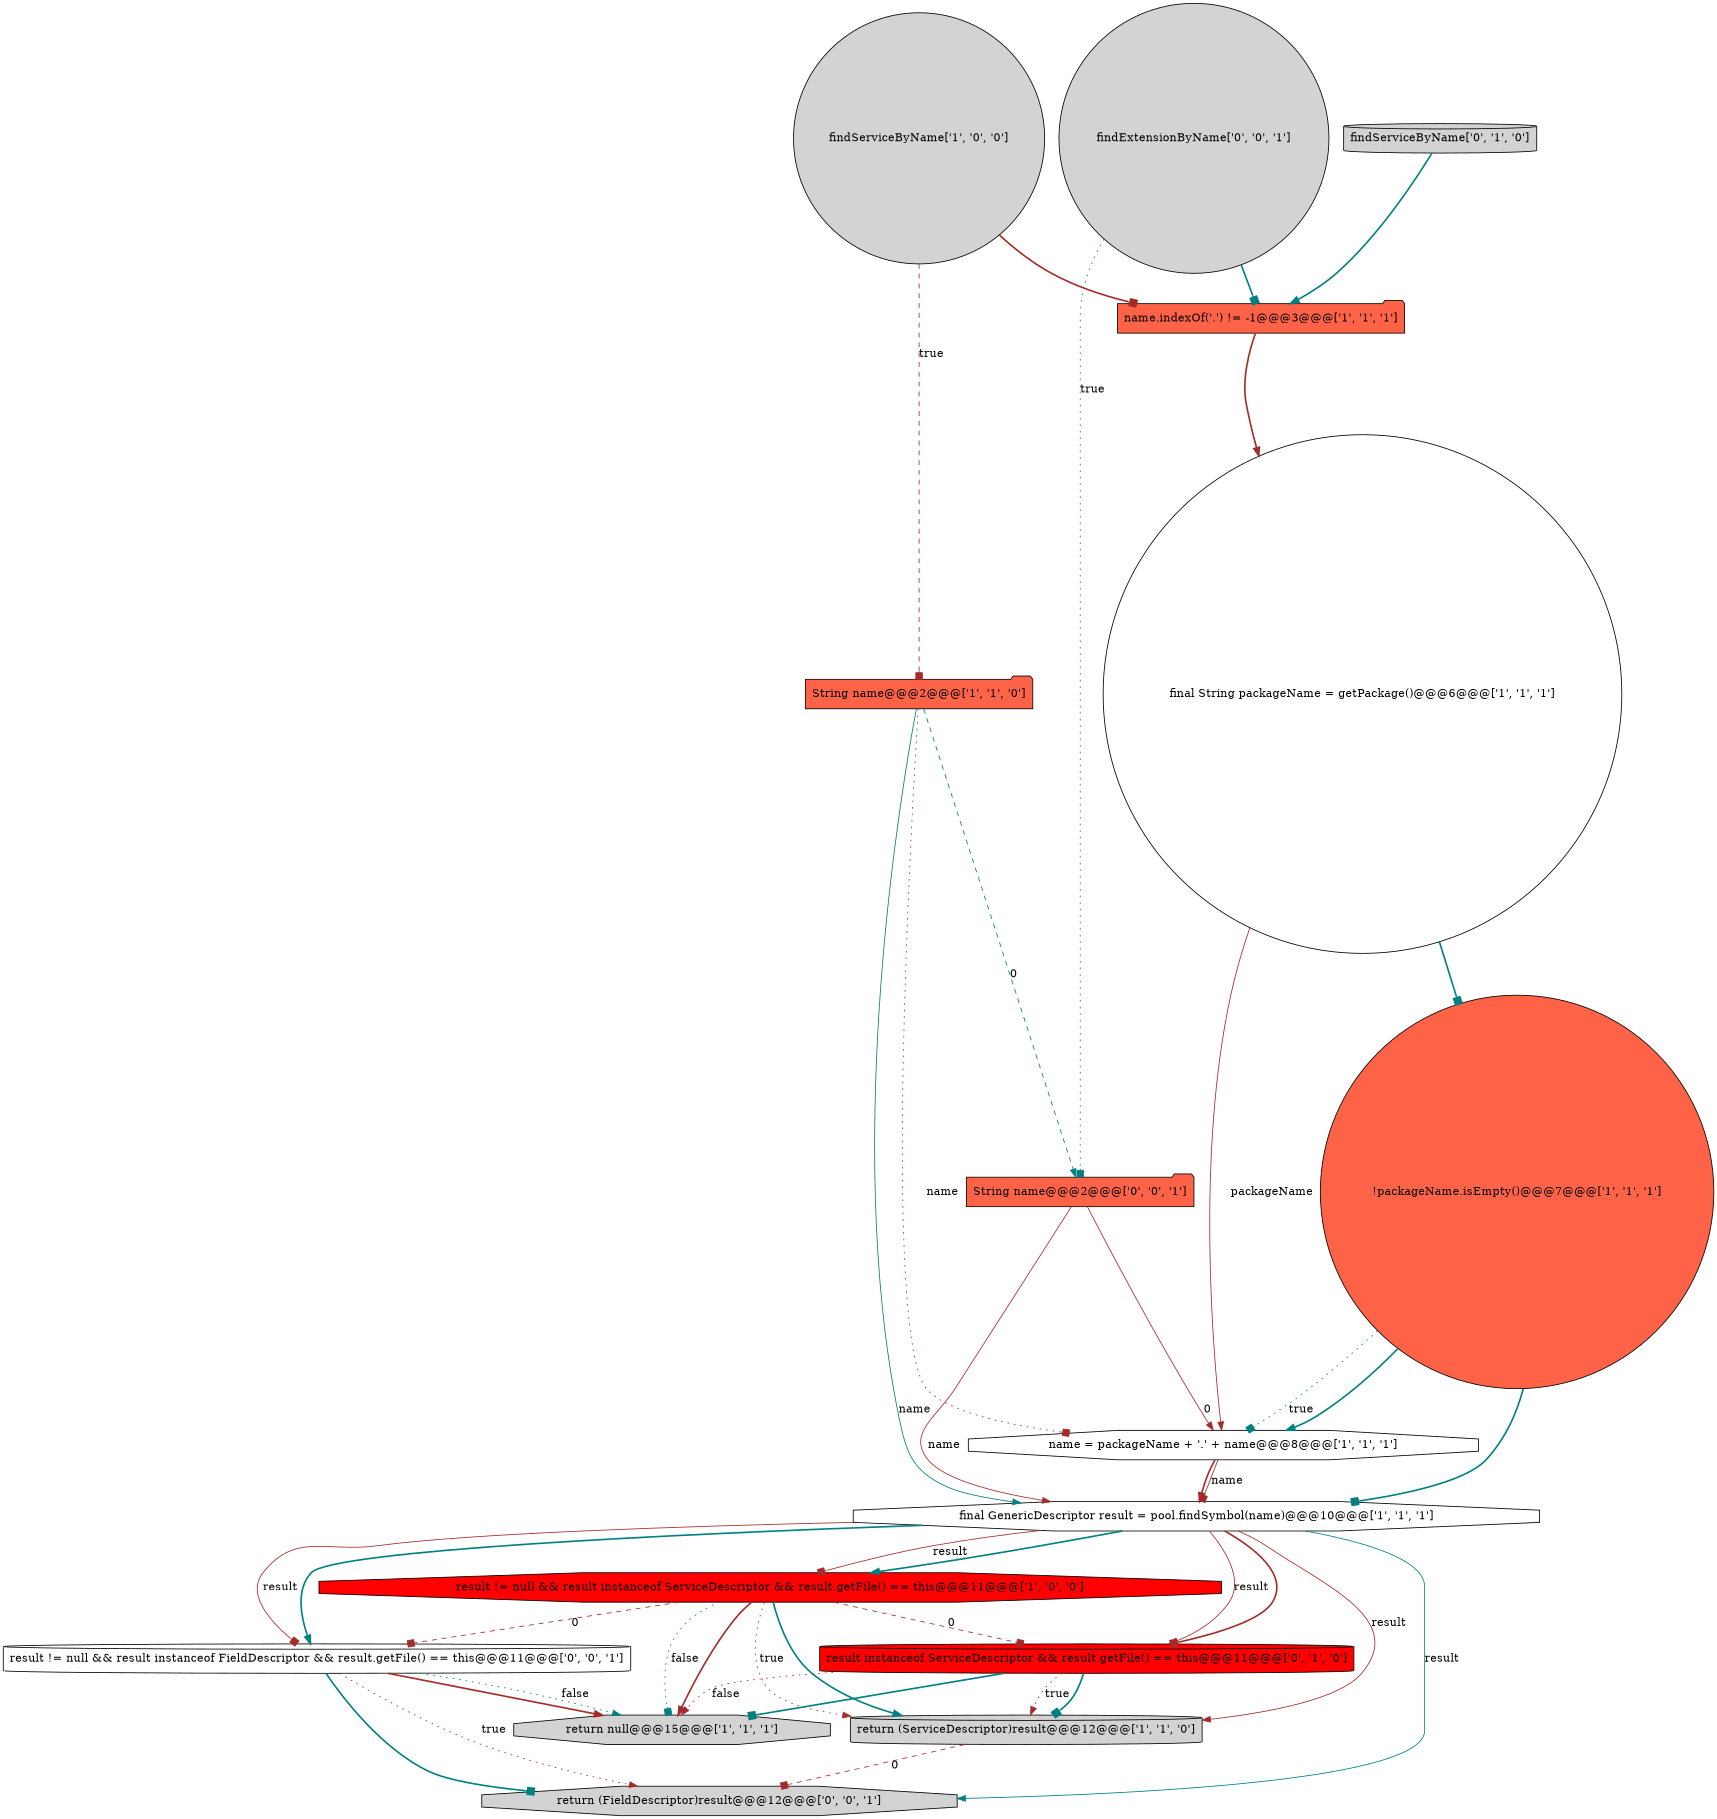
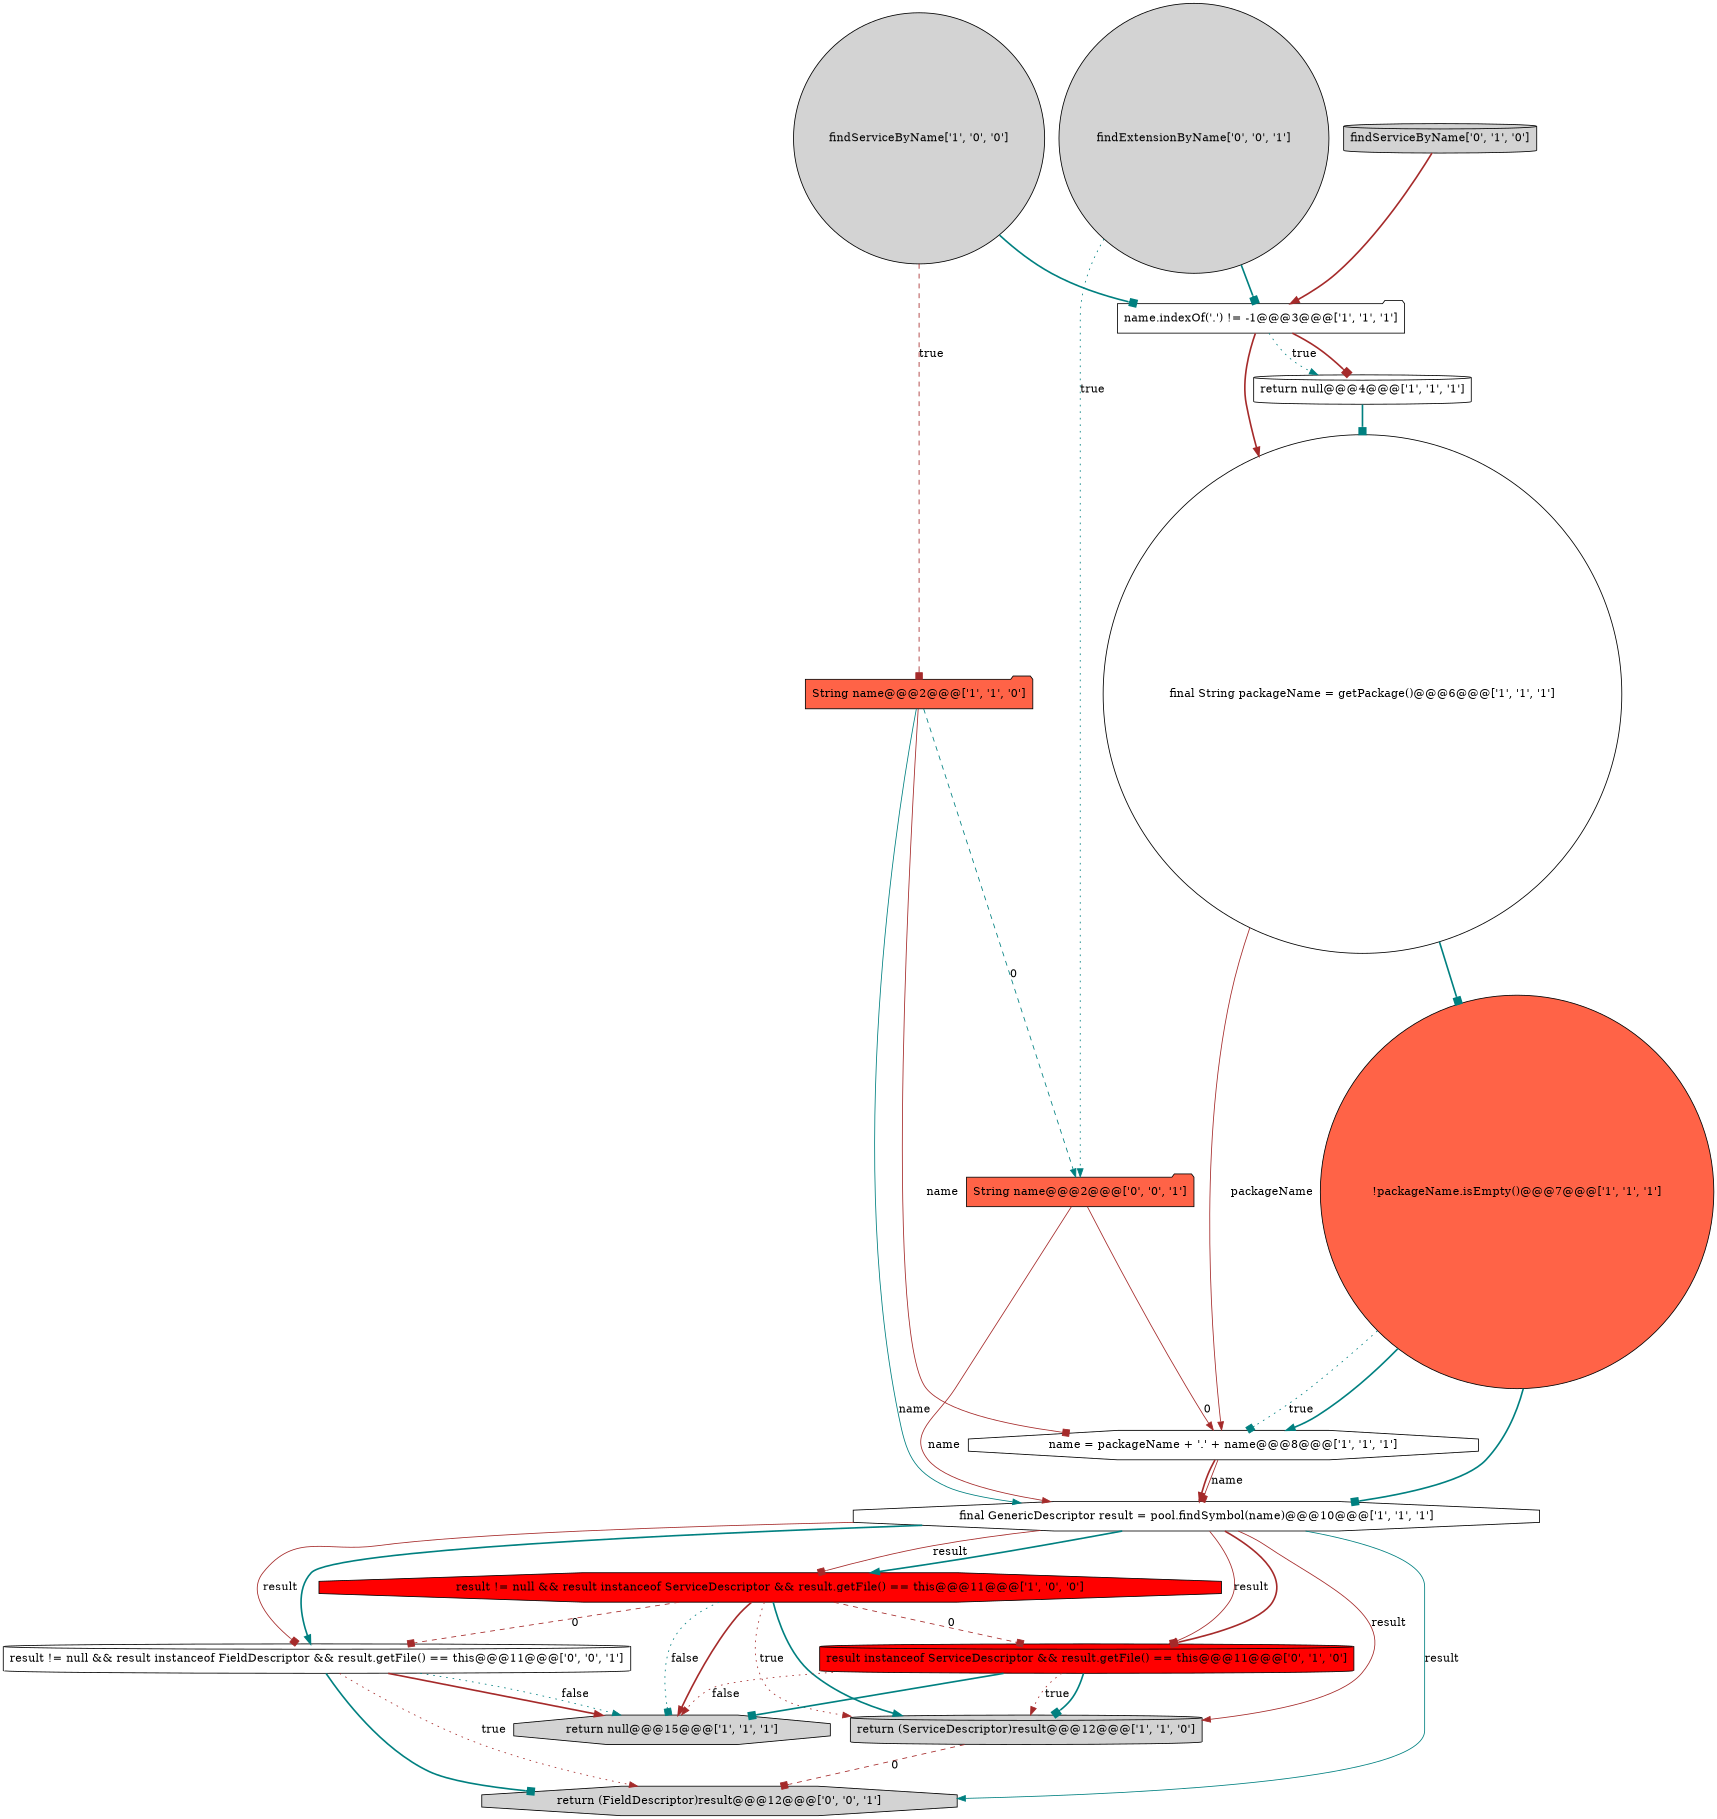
(1374, 235) -> (1374, 235)
(1059, 277) -> (1059, 277)
(1261, 318) -> (1261, 318)
none -> (1362, 390)
(1080, 702) -> (1080, 702)
(903, 1122) -> (903, 1122)
